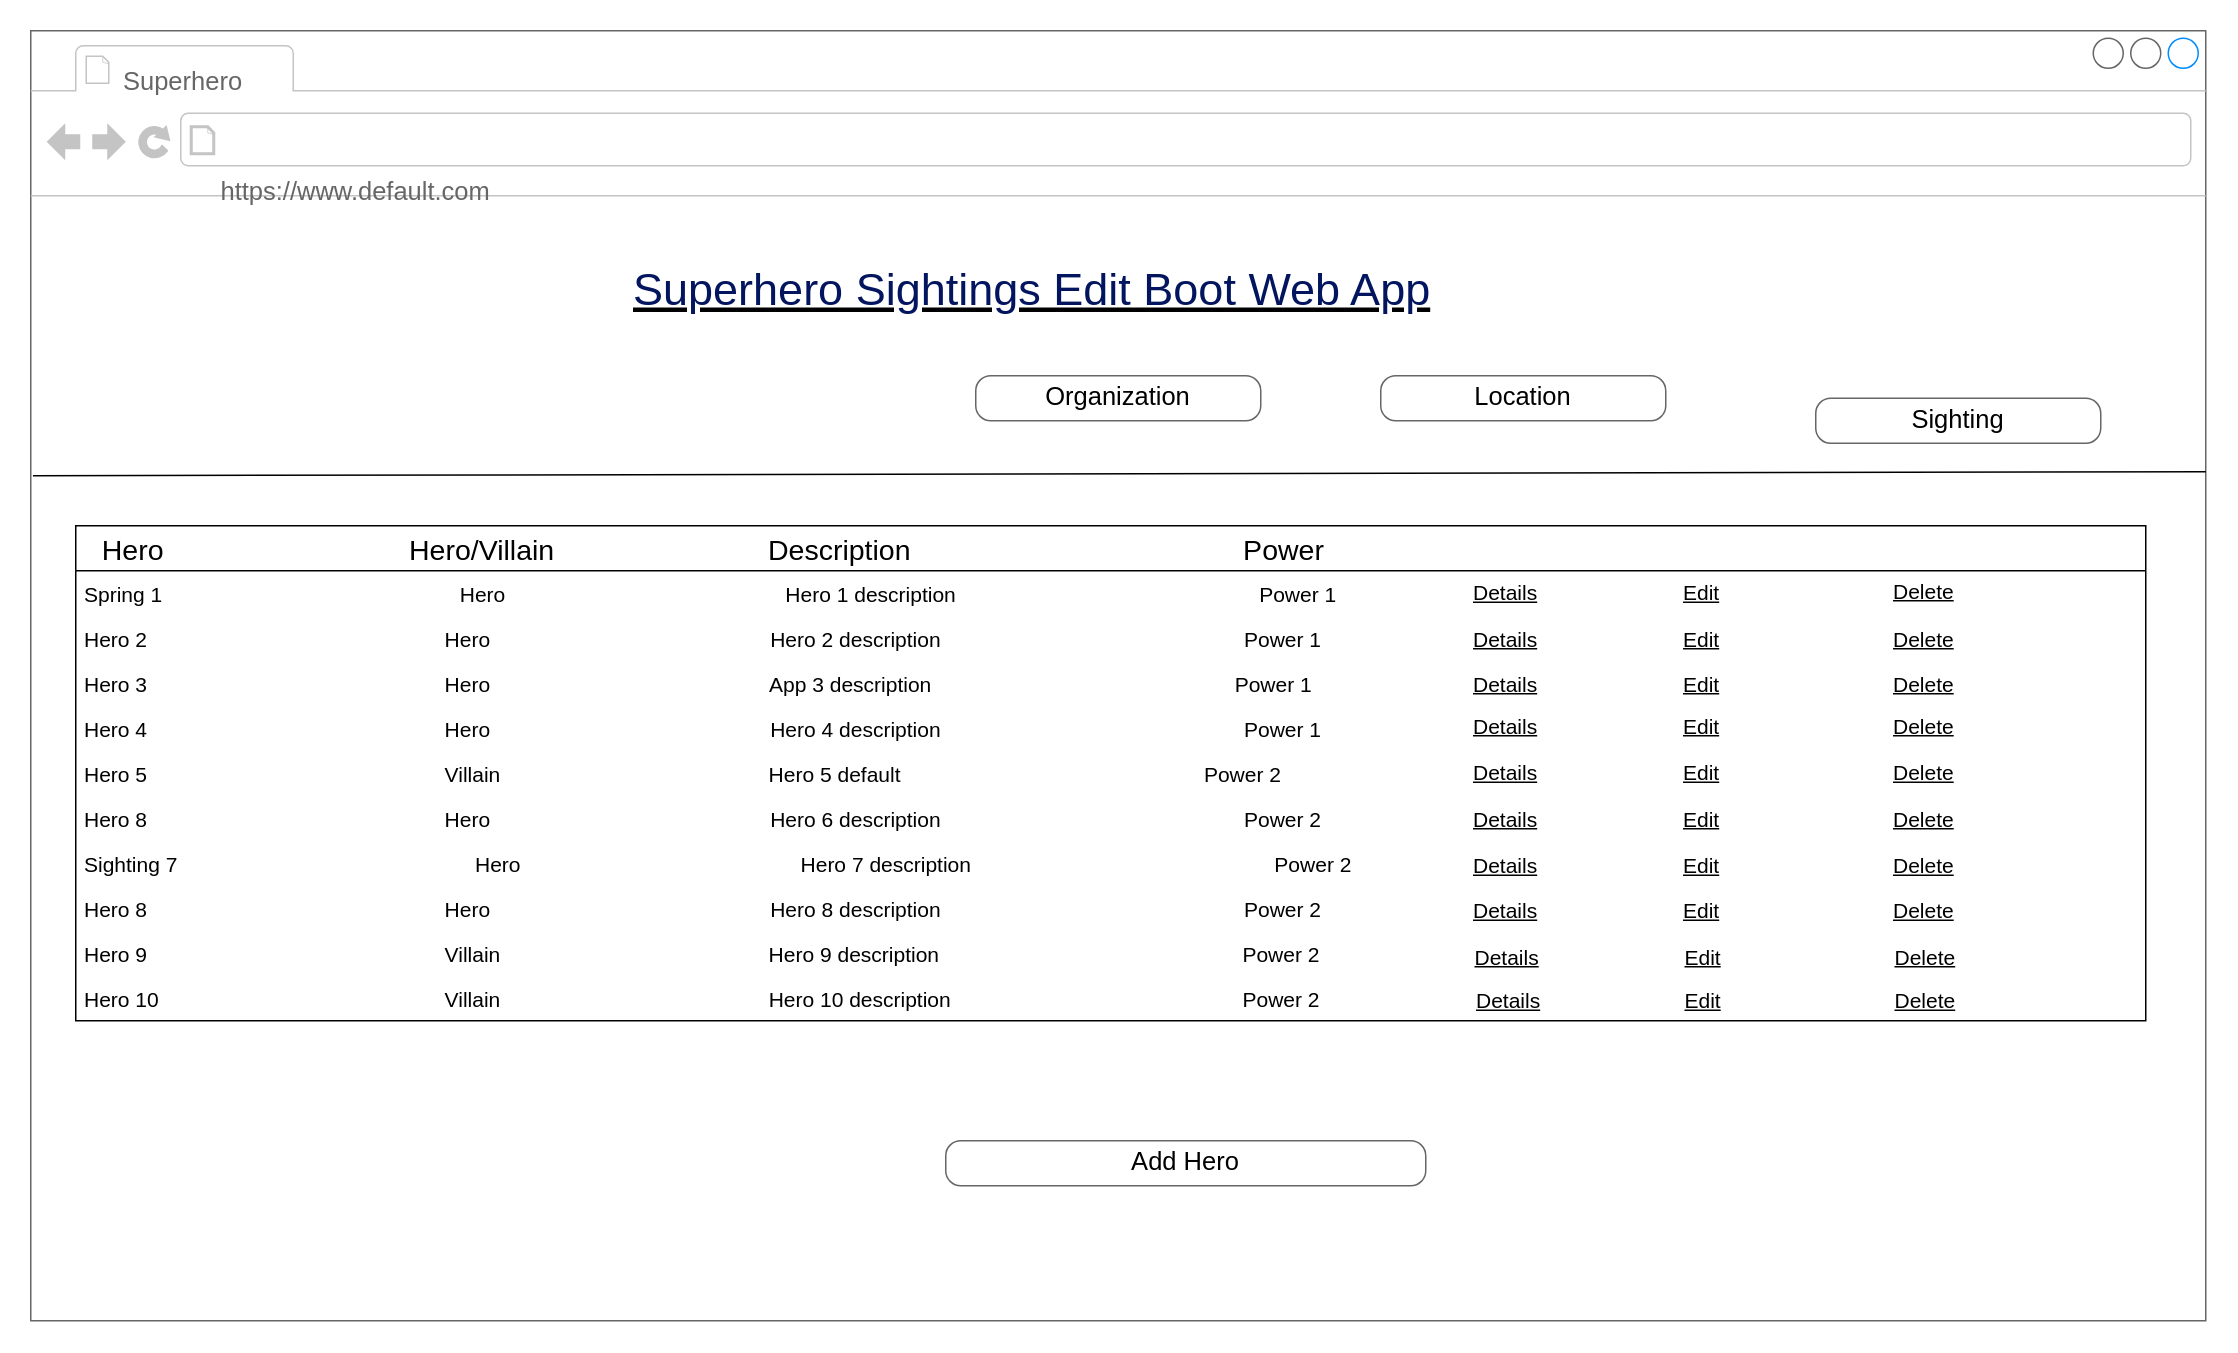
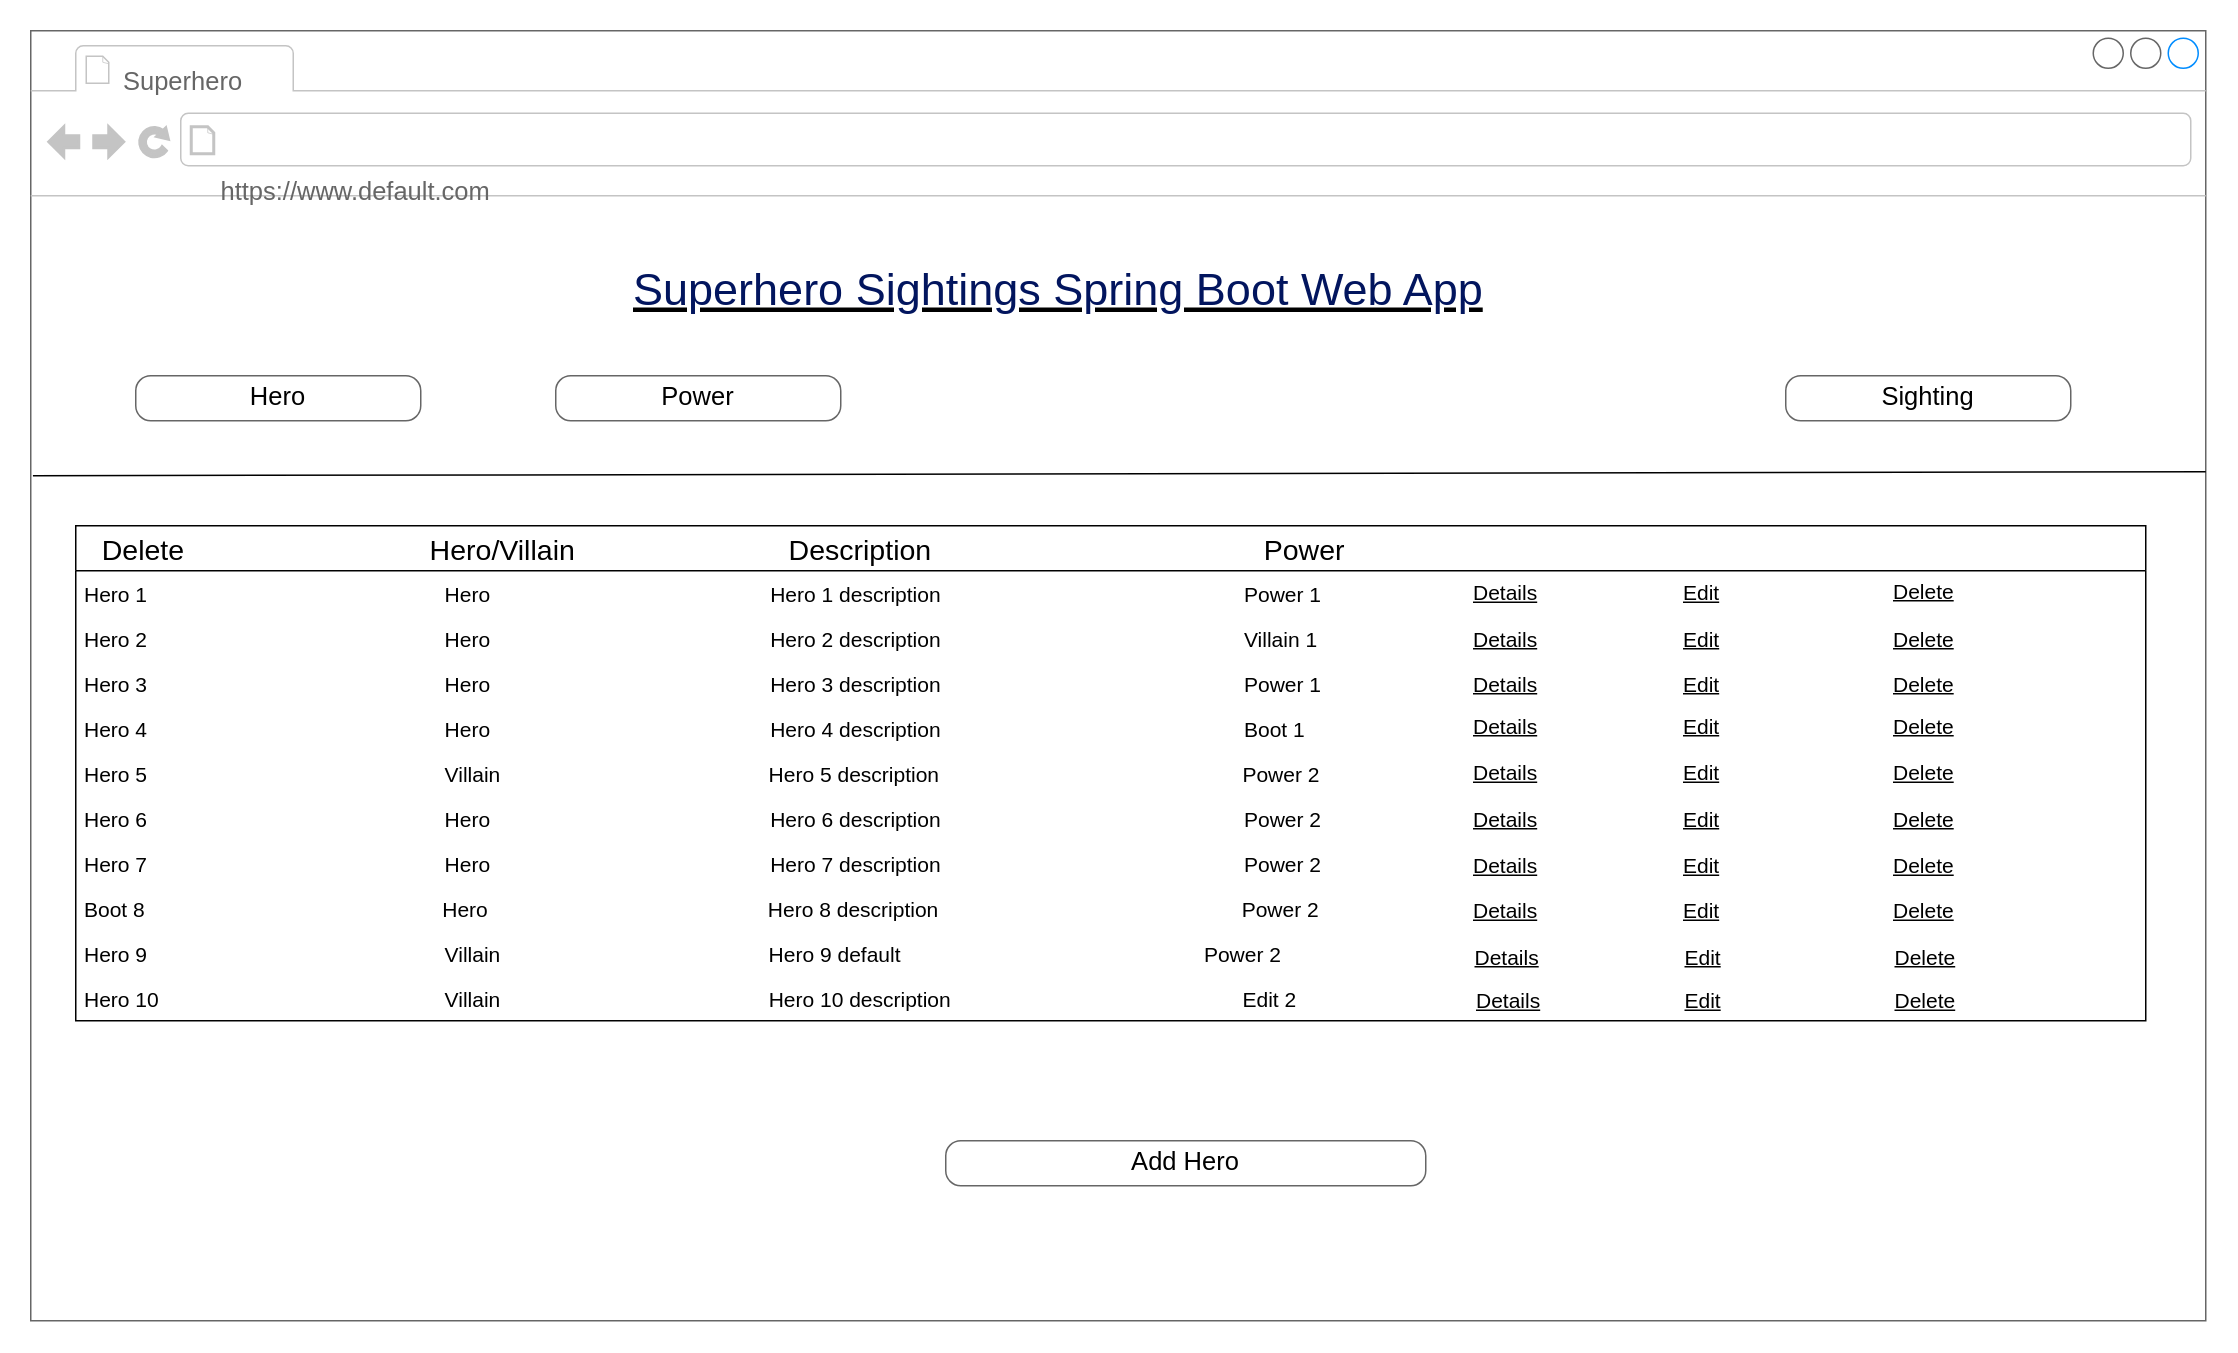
(1053, 272) -> (1078, 272)
none -> (278, 398)
none -> (698, 398)
(1118, 398) -> none
(1523, 398) -> none
(1958, 421) -> (1928, 398)
(928, 551) -> (940, 551)
(966, 595) -> (957, 595)
(957, 640) -> (957, 640)
(951, 685) -> (957, 685)
(957, 730) -> (951, 730)
(933, 775) -> (954, 775)
(957, 820) -> (957, 820)
(975, 865) -> (957, 865)
(957, 910) -> (957, 910)
(954, 955) -> (933, 955)
(948, 1000) -> (939, 1000)
